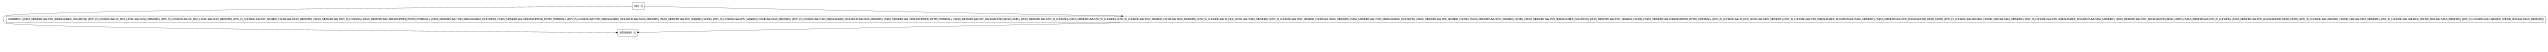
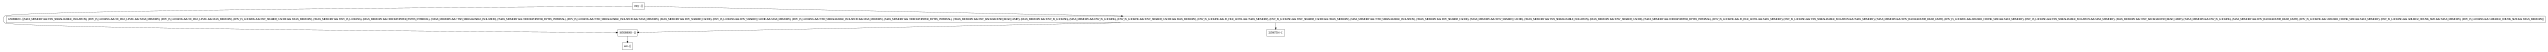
none -> (1276, 33)
none -> (627, 46)
